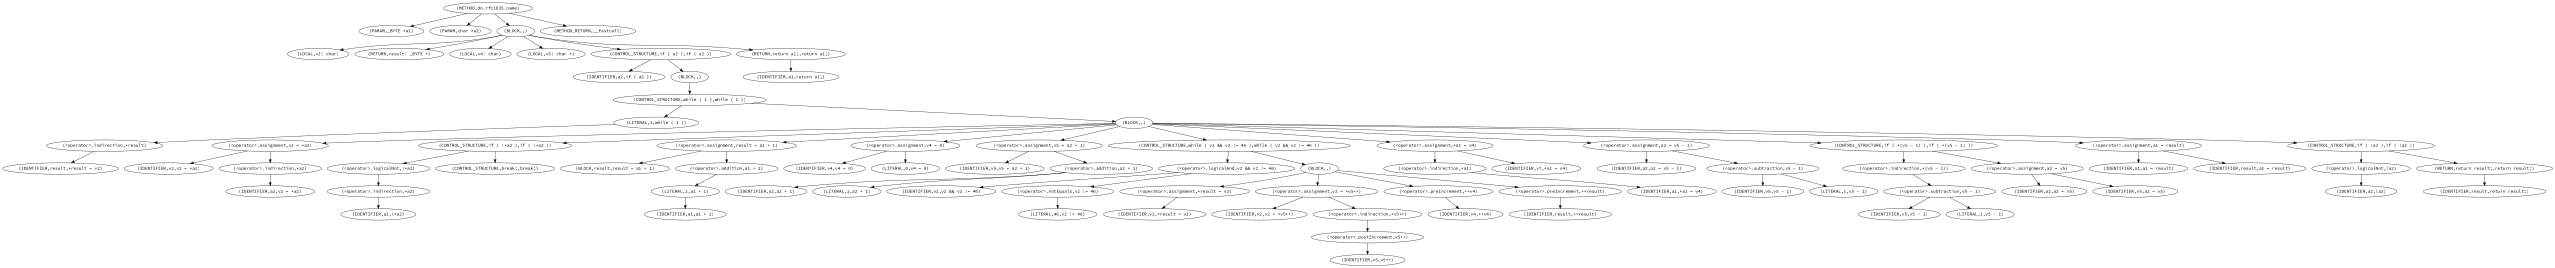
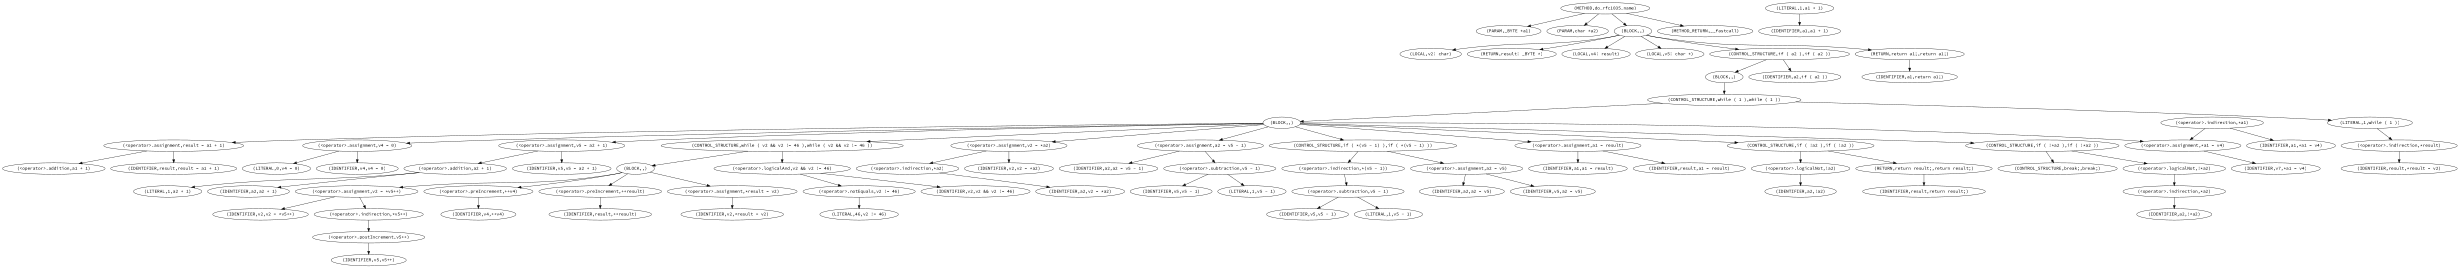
(480, 54) -> (1596, 54)
(1435, 156) -> (2199, 133)
(615, 169) -> (174, 169)
(707, 179) -> none
